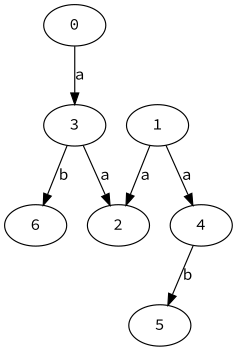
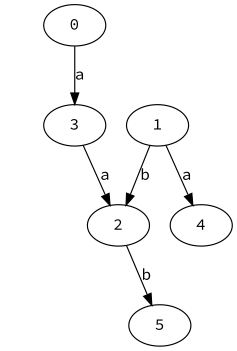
(145, 175) -> (145, 175)
(36, 225) -> none
(183, 270) -> (137, 270)
